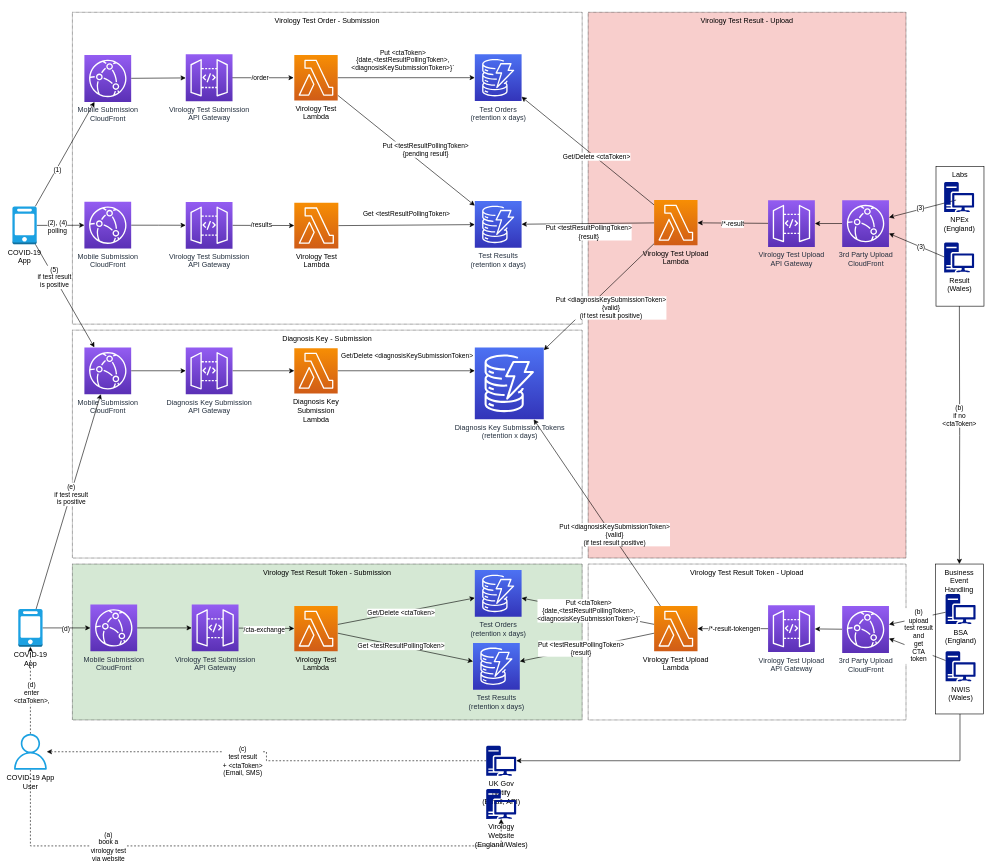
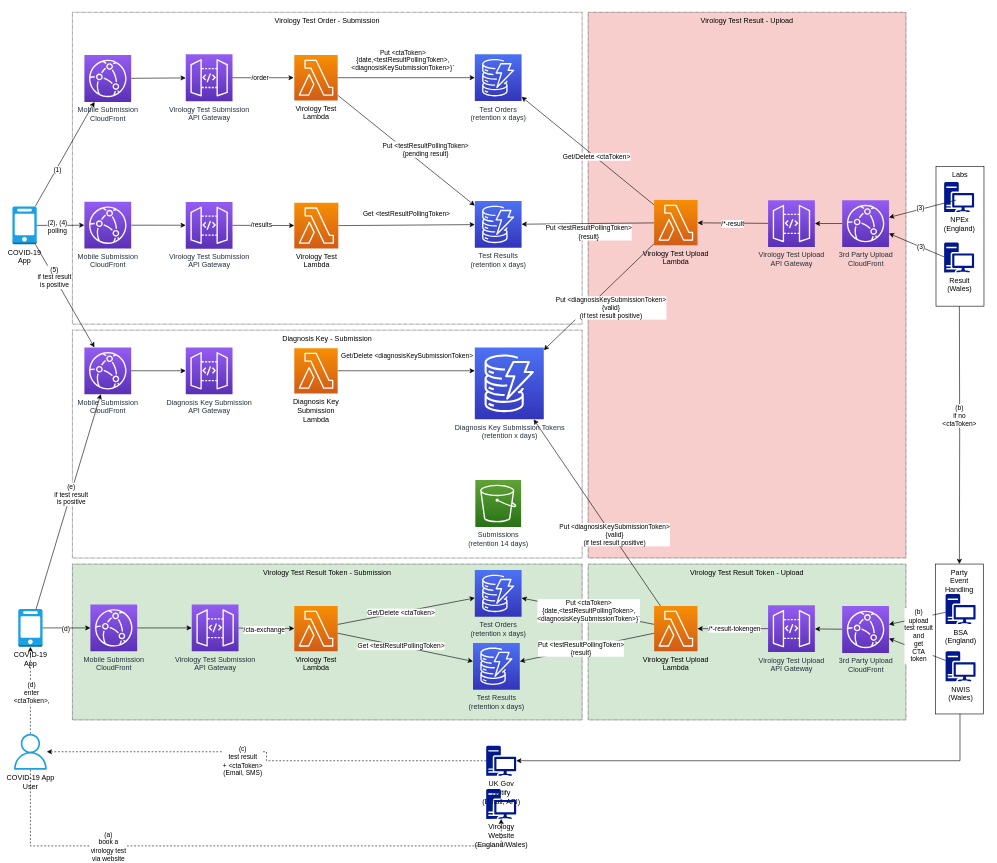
(288, 371) -> none
none -> (498, 504)
(960, 581) -> (960, 581)
(747, 642) -> (747, 642)
